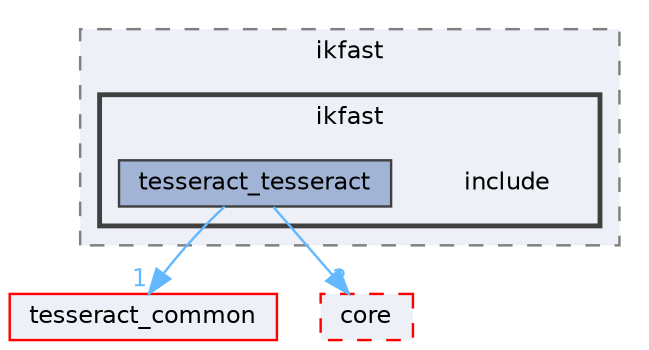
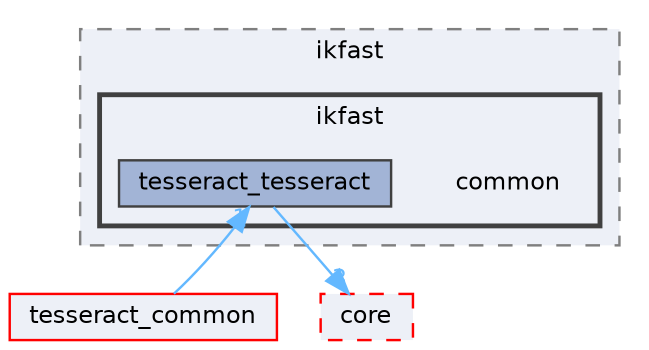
(508, 183) -> (508, 183)
(193, 239) -> (205, 262)
